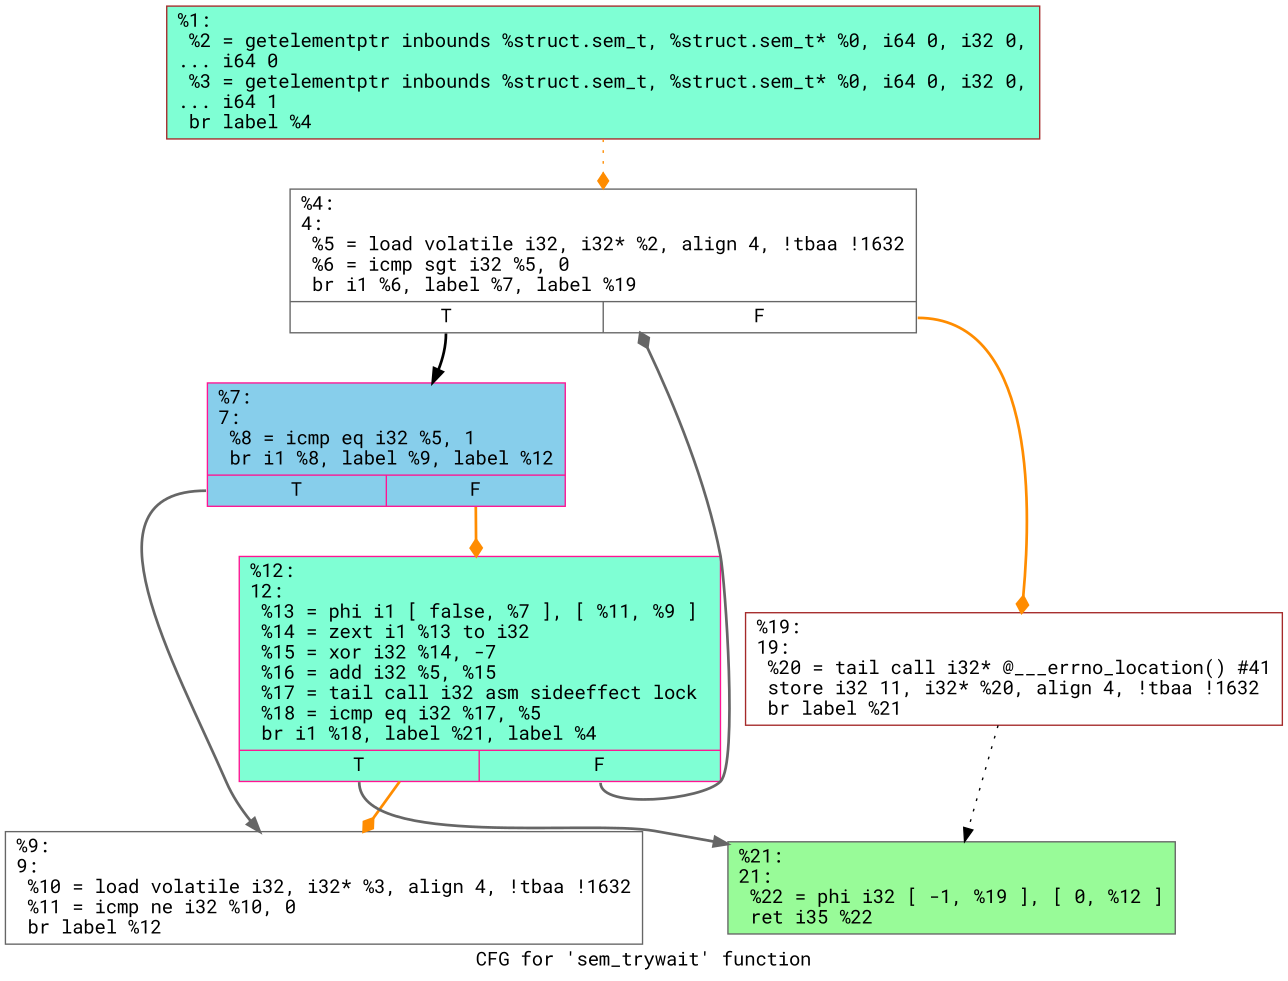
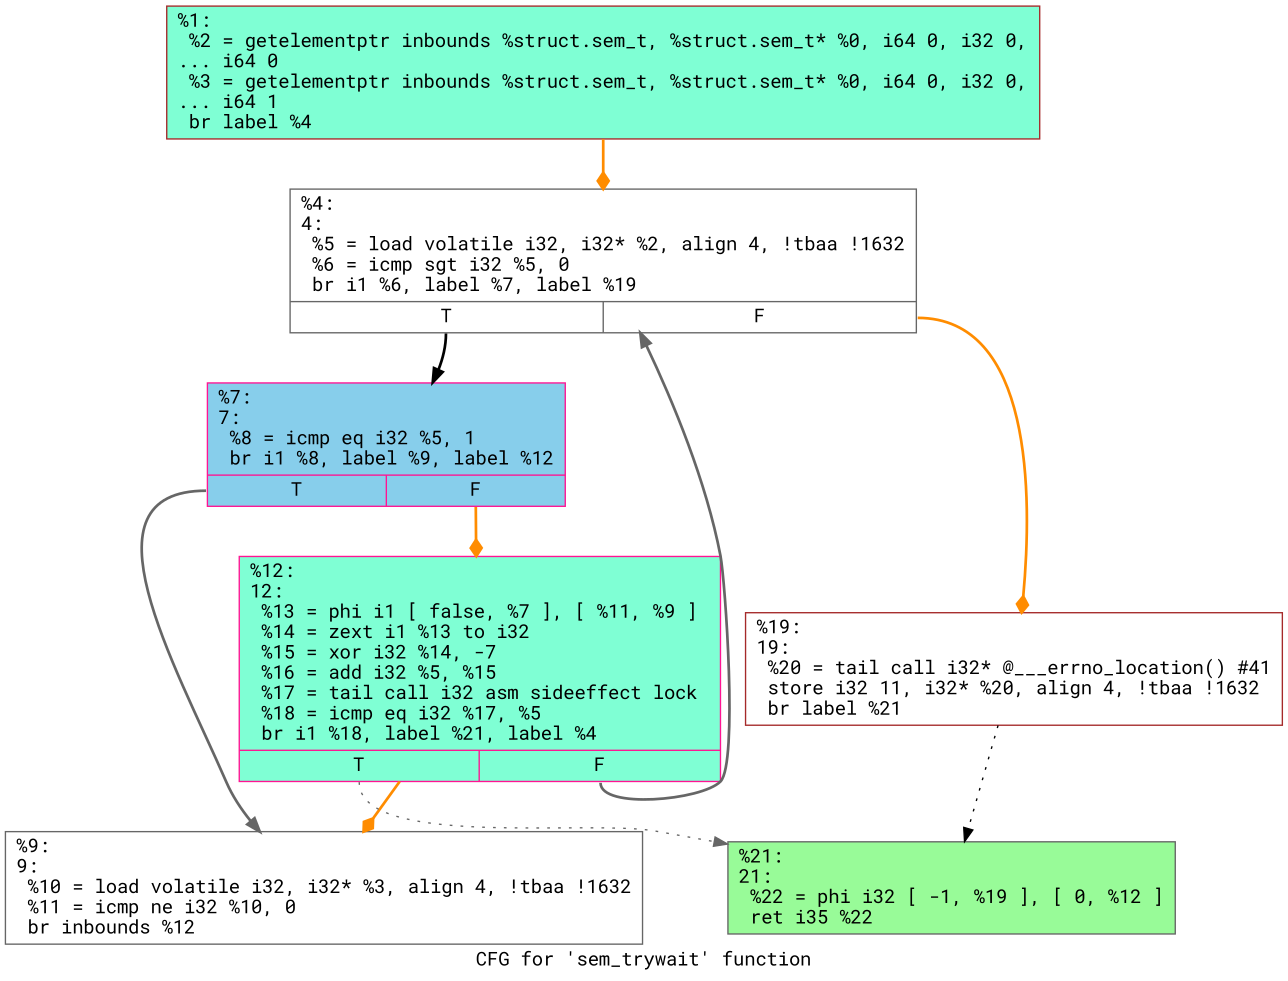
(603, 156) -> (603, 156)
(727, 623) -> (726, 622)
(529, 828) -> (529, 828)
(89, 928) -> (106, 928)
